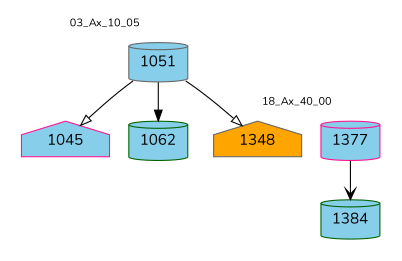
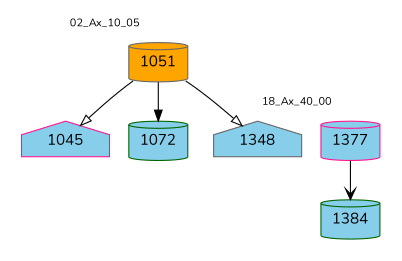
(105, 23) -> (105, 23)
(158, 62) -> (158, 62)
(158, 141) -> (158, 141)
(258, 141) -> (258, 141)
